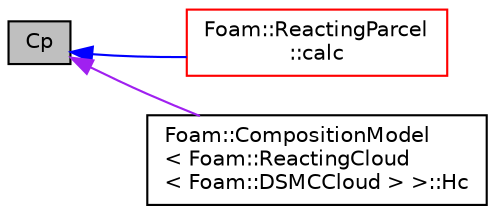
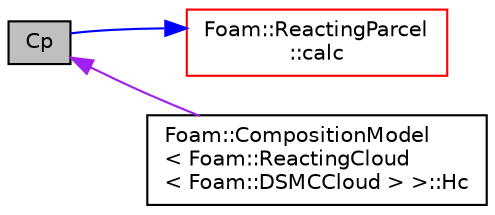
(139, 57) -> (118, 30)
